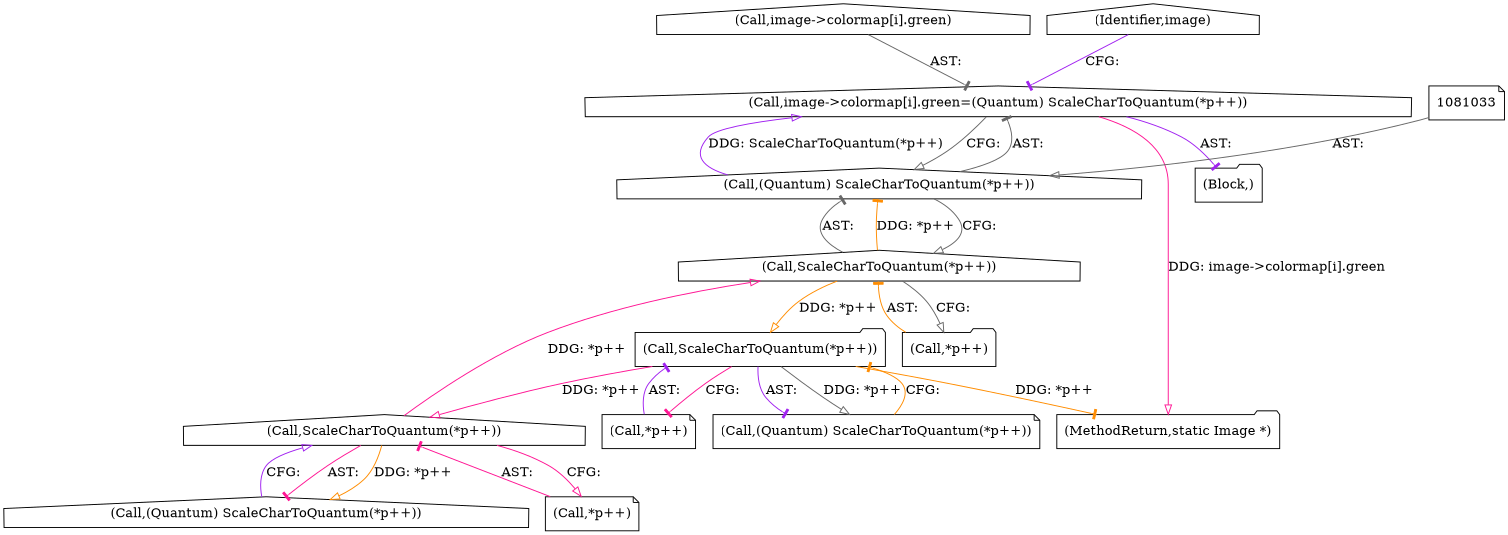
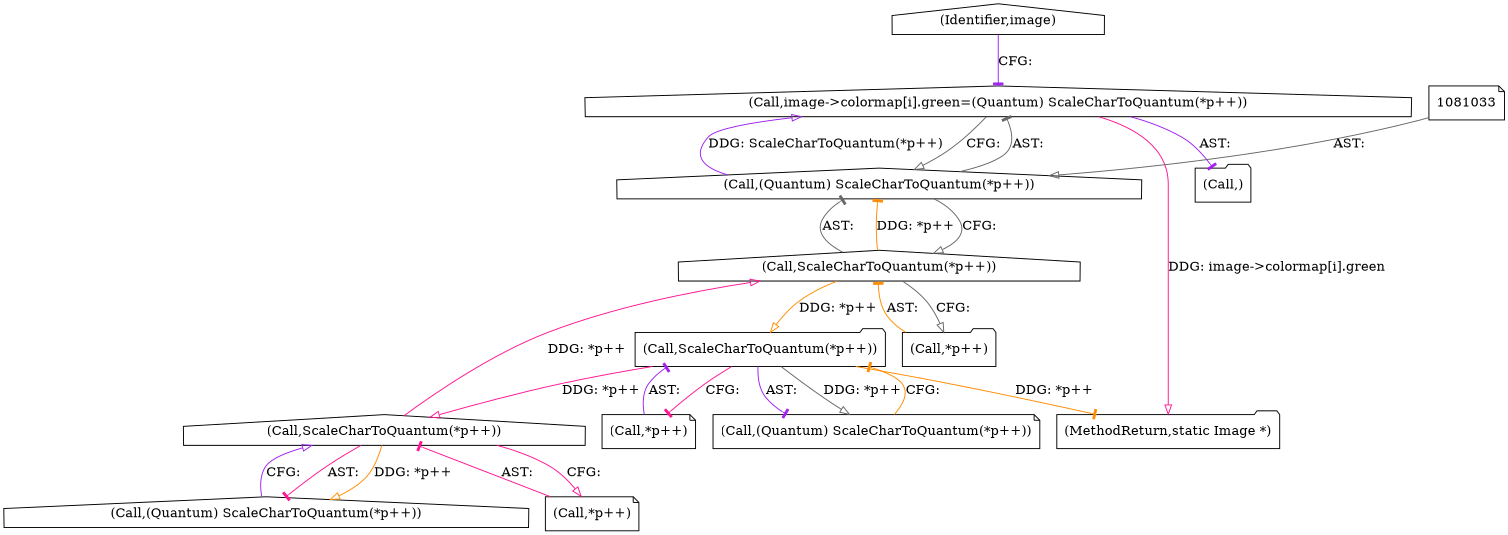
(843, 21) -> none
(1229, 185) -> (1223, 185)
